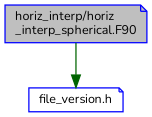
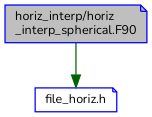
(76, 100) -> (76, 100)
